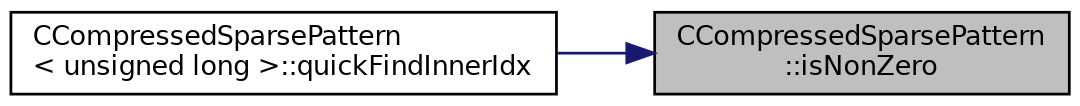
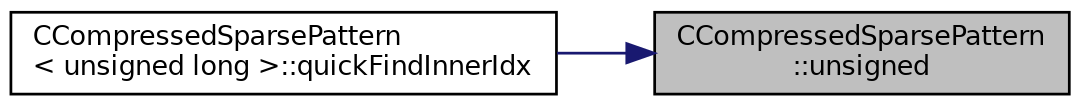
(862, 53) -> (862, 53)
